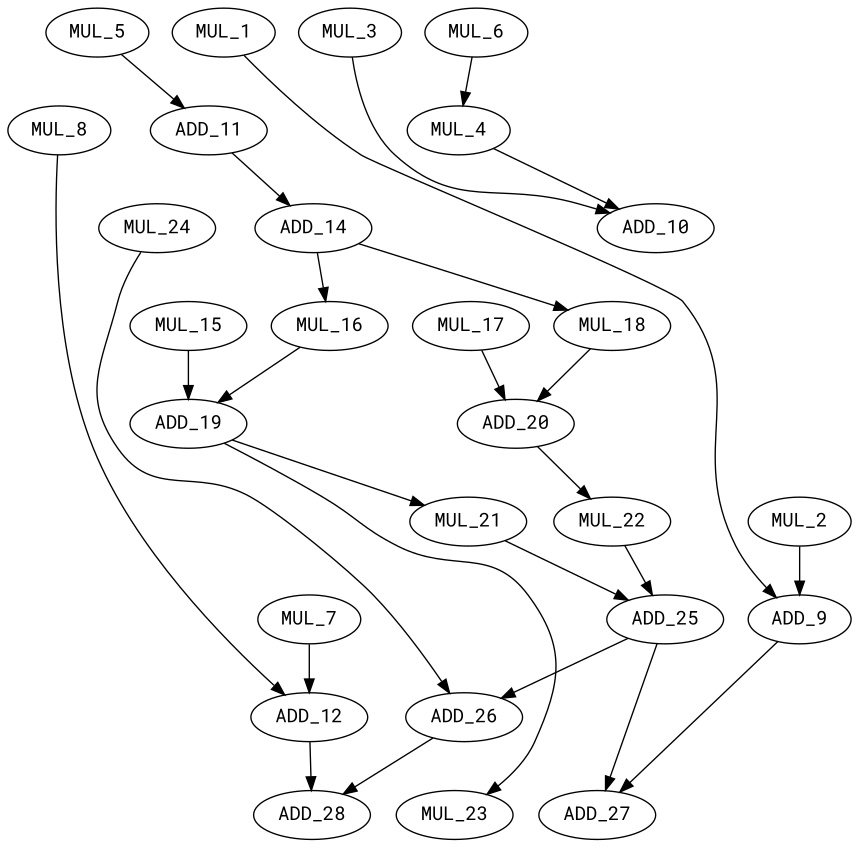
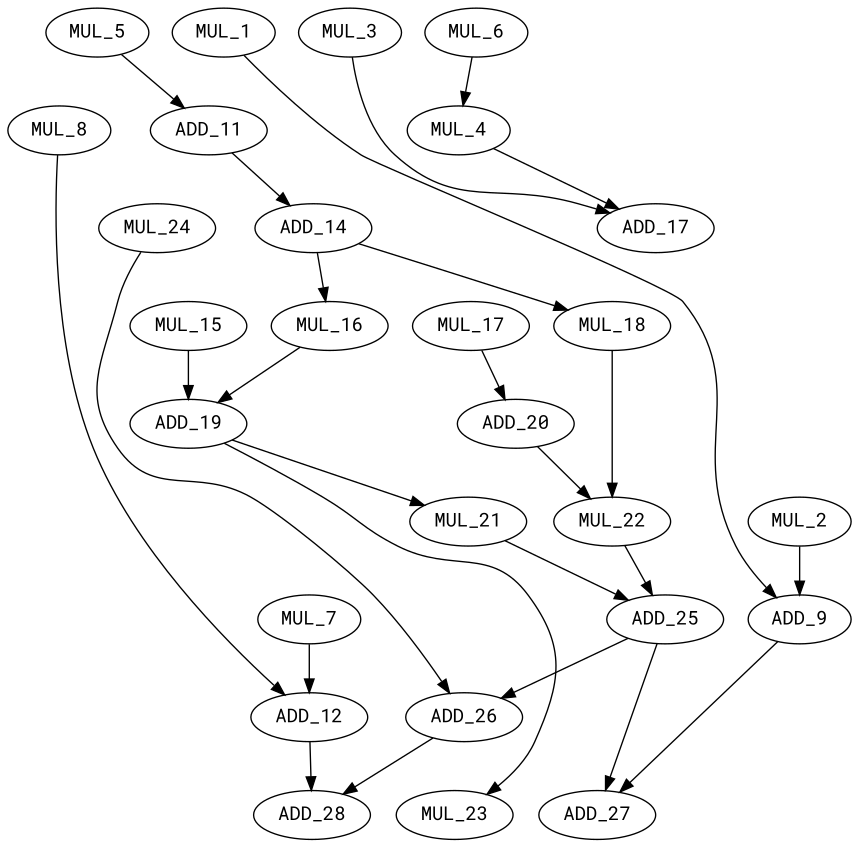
(656, 228) -> (656, 228)
(569, 370) -> (612, 417)
